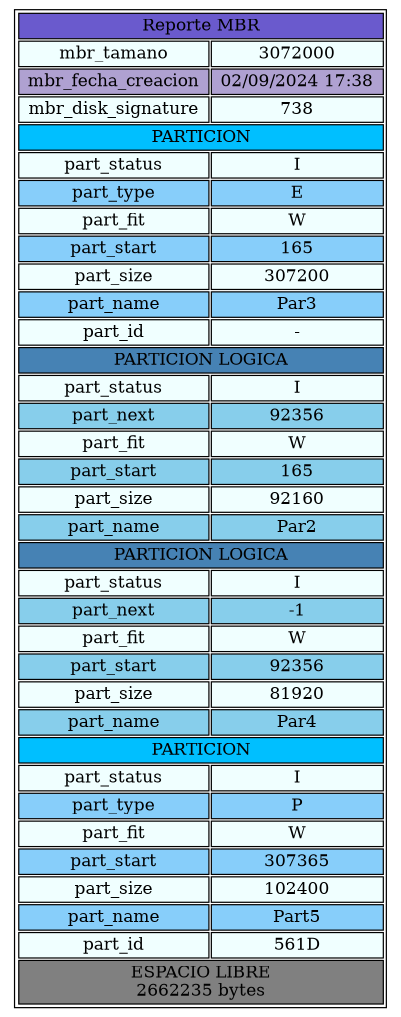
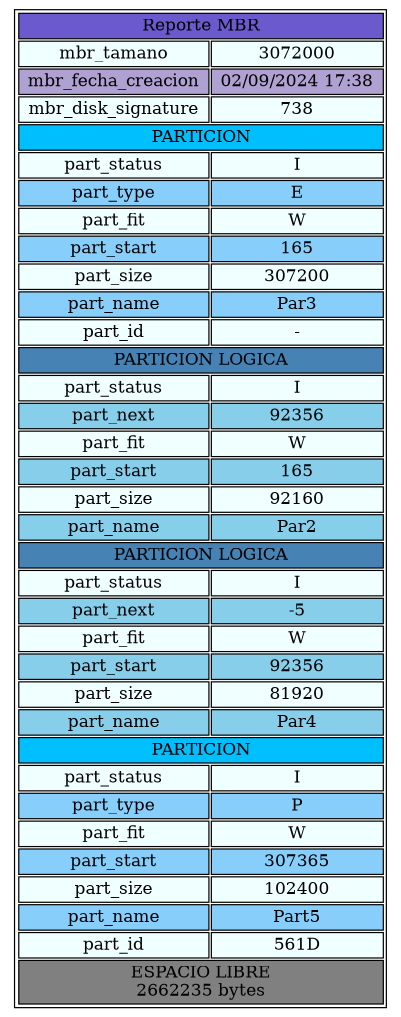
(297, 610) -> (297, 610)
